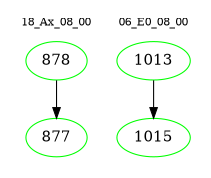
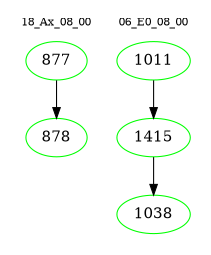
(154, 61) -> (154, 61)
(57, 94) -> (57, 94)
(154, 138) -> (154, 138)
none -> (154, 214)
